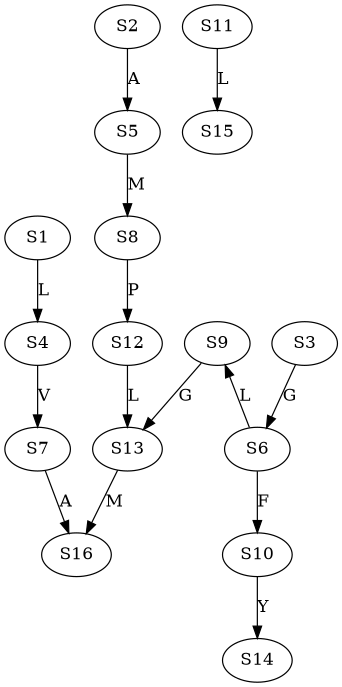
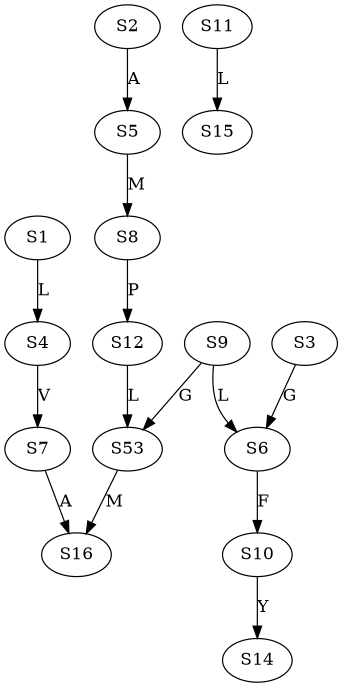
(240, 402) -> (215, 396)
(127, 449) -> (127, 449)
